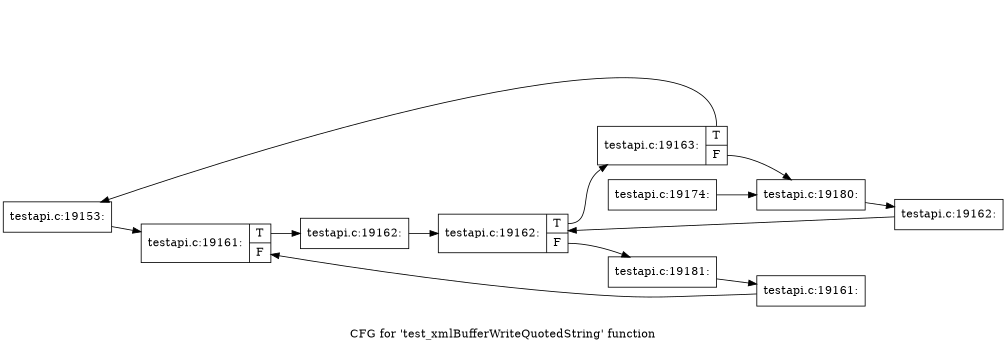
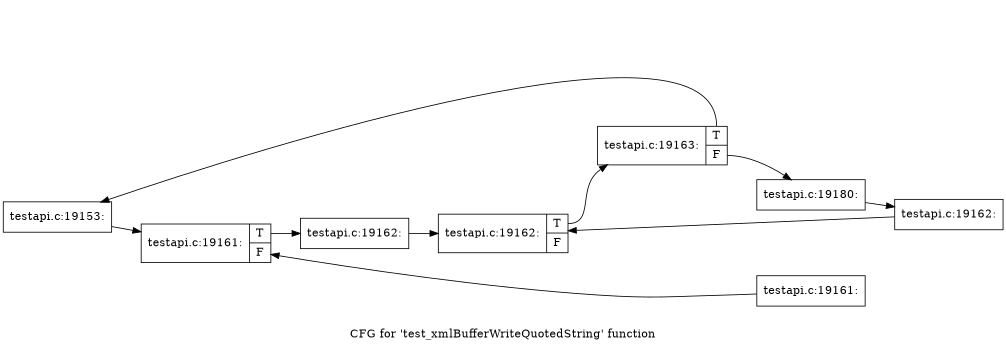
(662, 195) -> none
(662, 272) -> none
